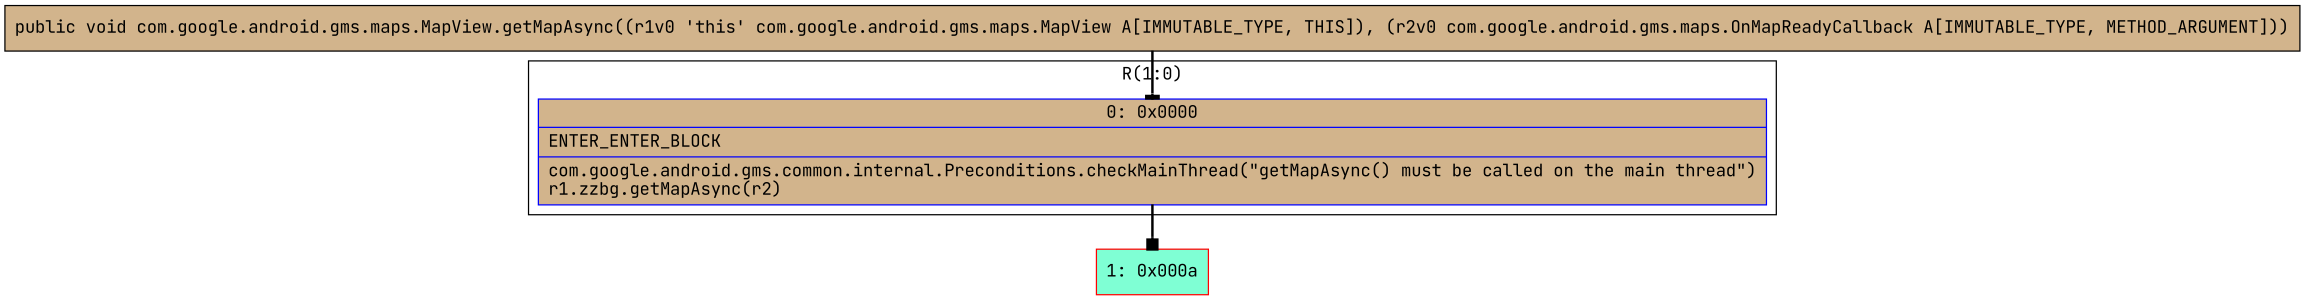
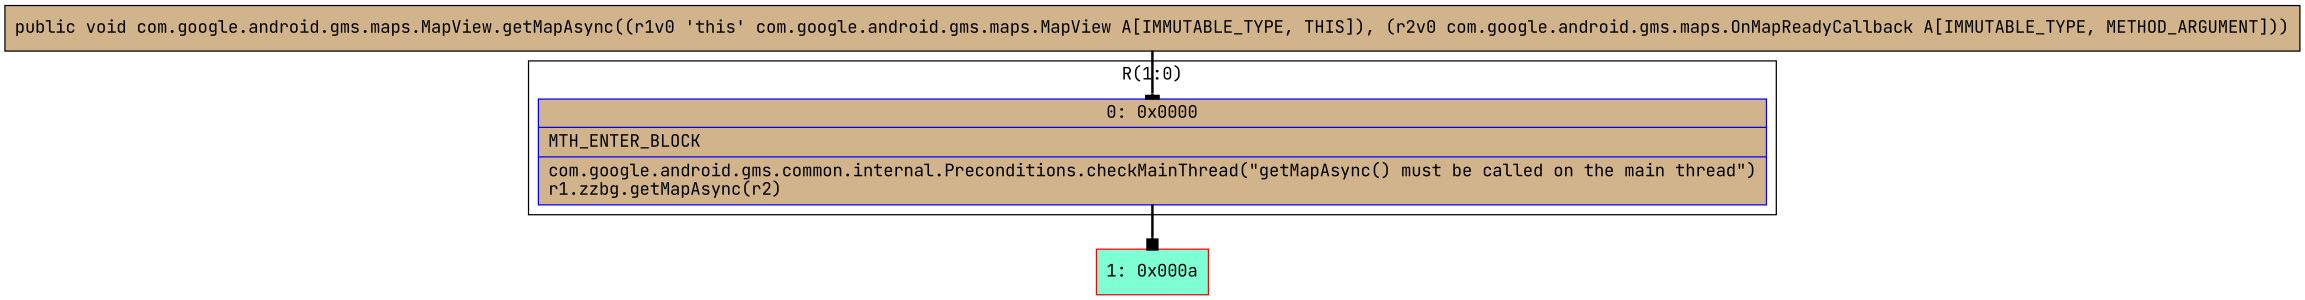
(635, 142) -> (625, 142)
